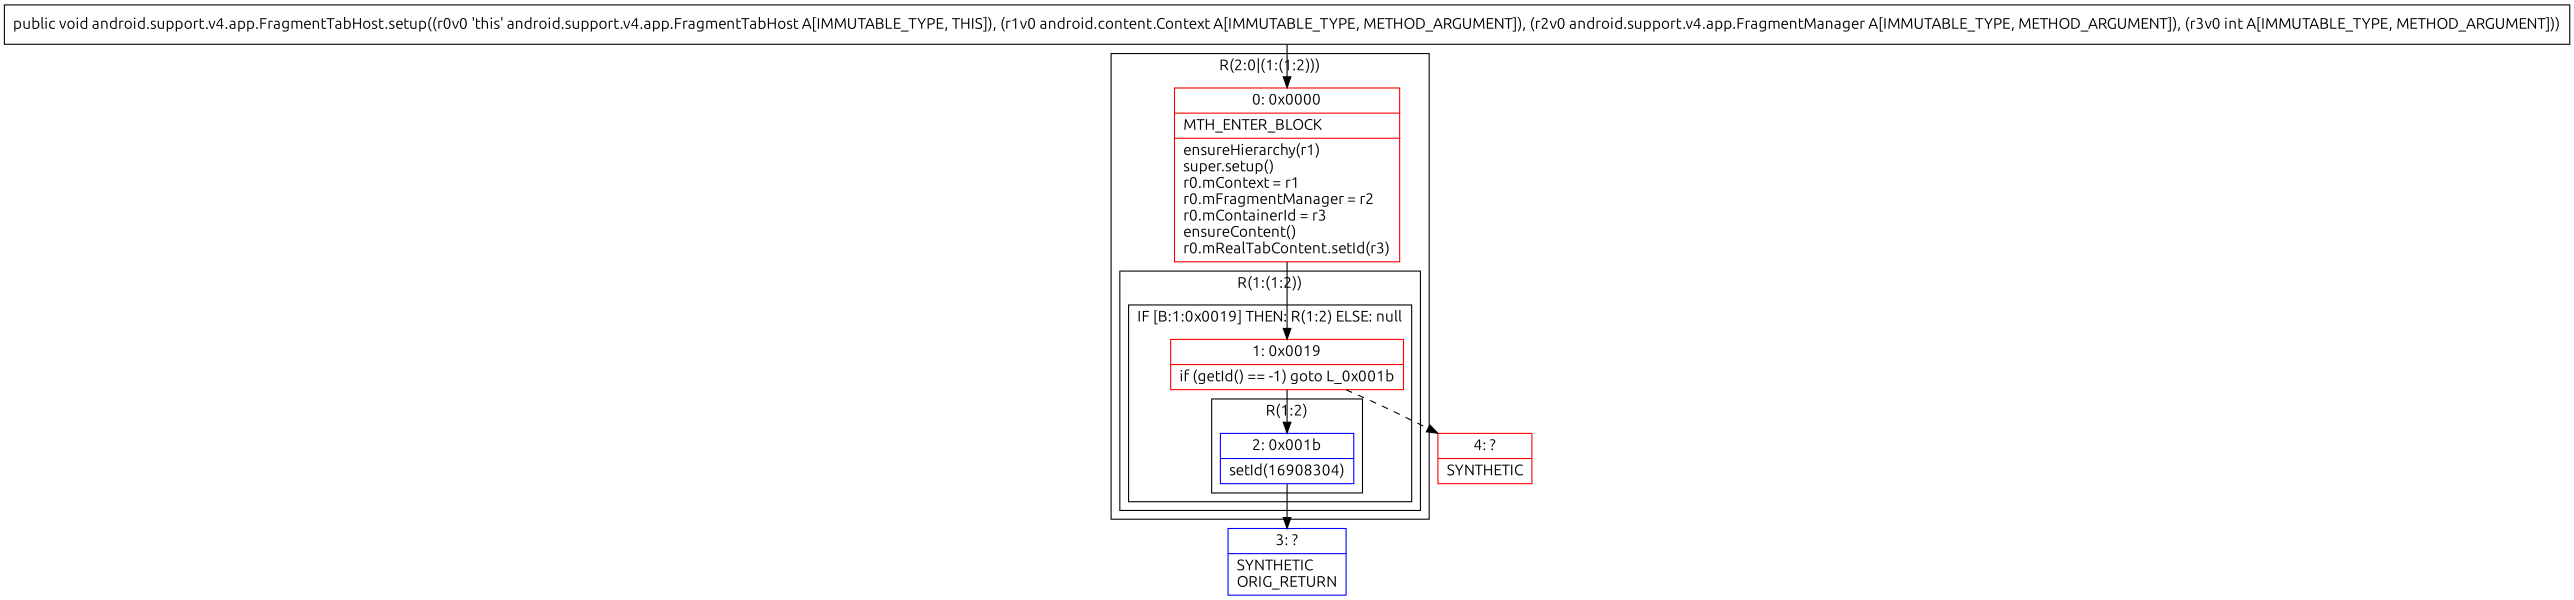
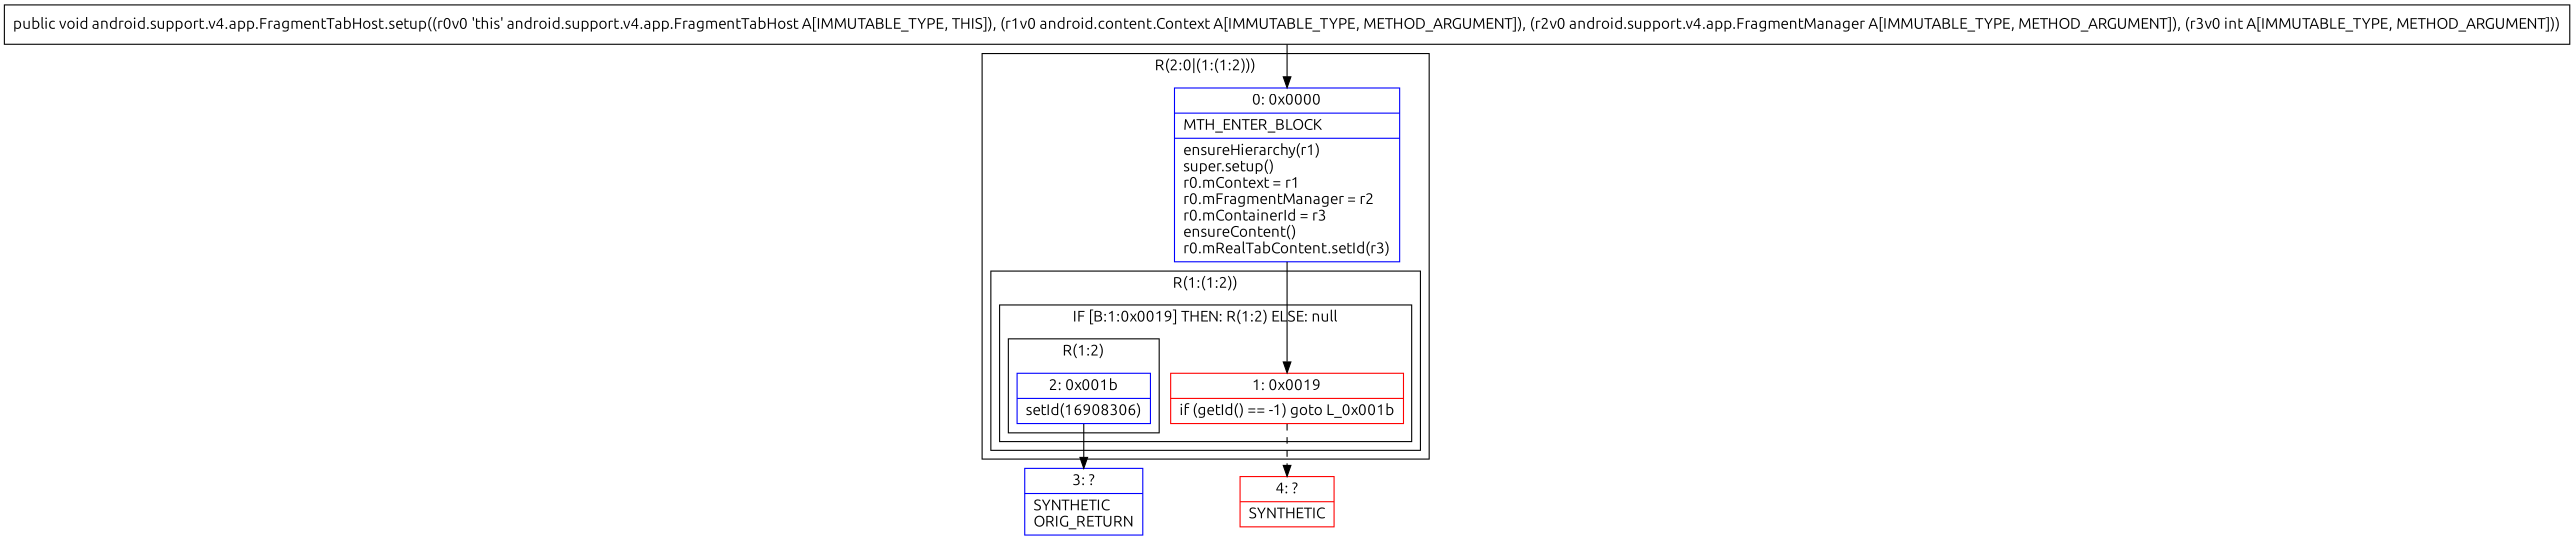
(1287, 175) -> (1287, 175)
(1287, 406) -> none
(1287, 471) -> (1084, 410)
